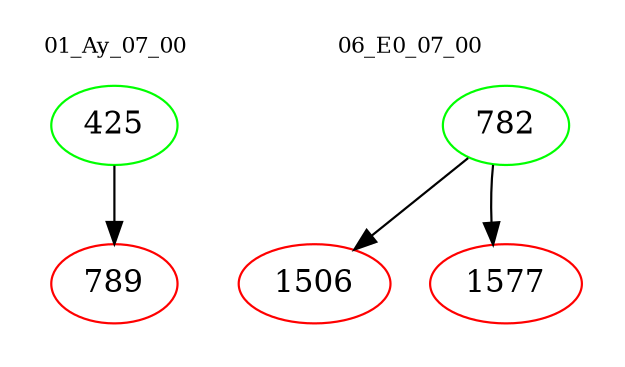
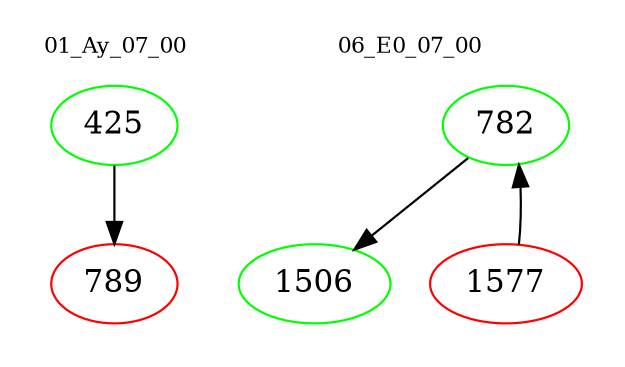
(491, 194) -> (521, 216)
(315, 284) -> (315, 284)
